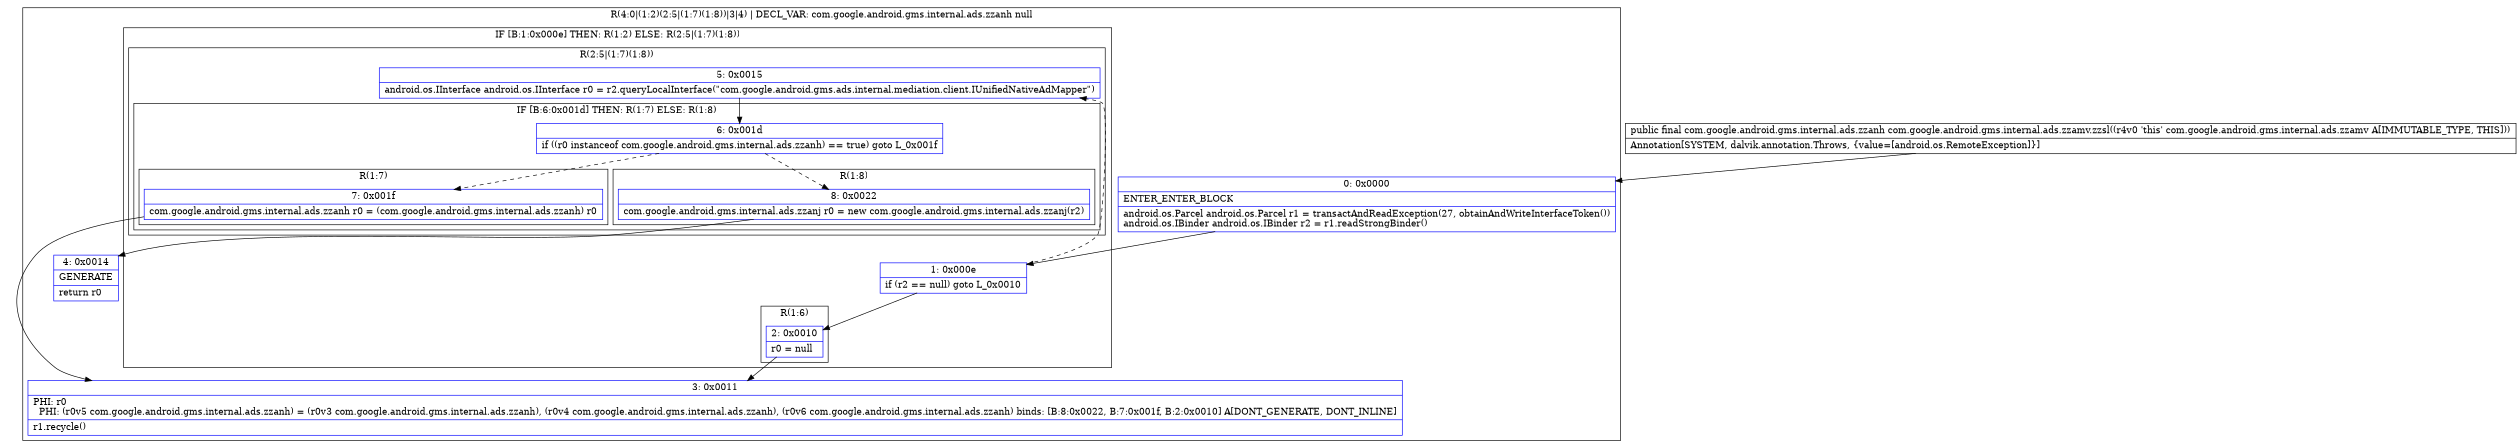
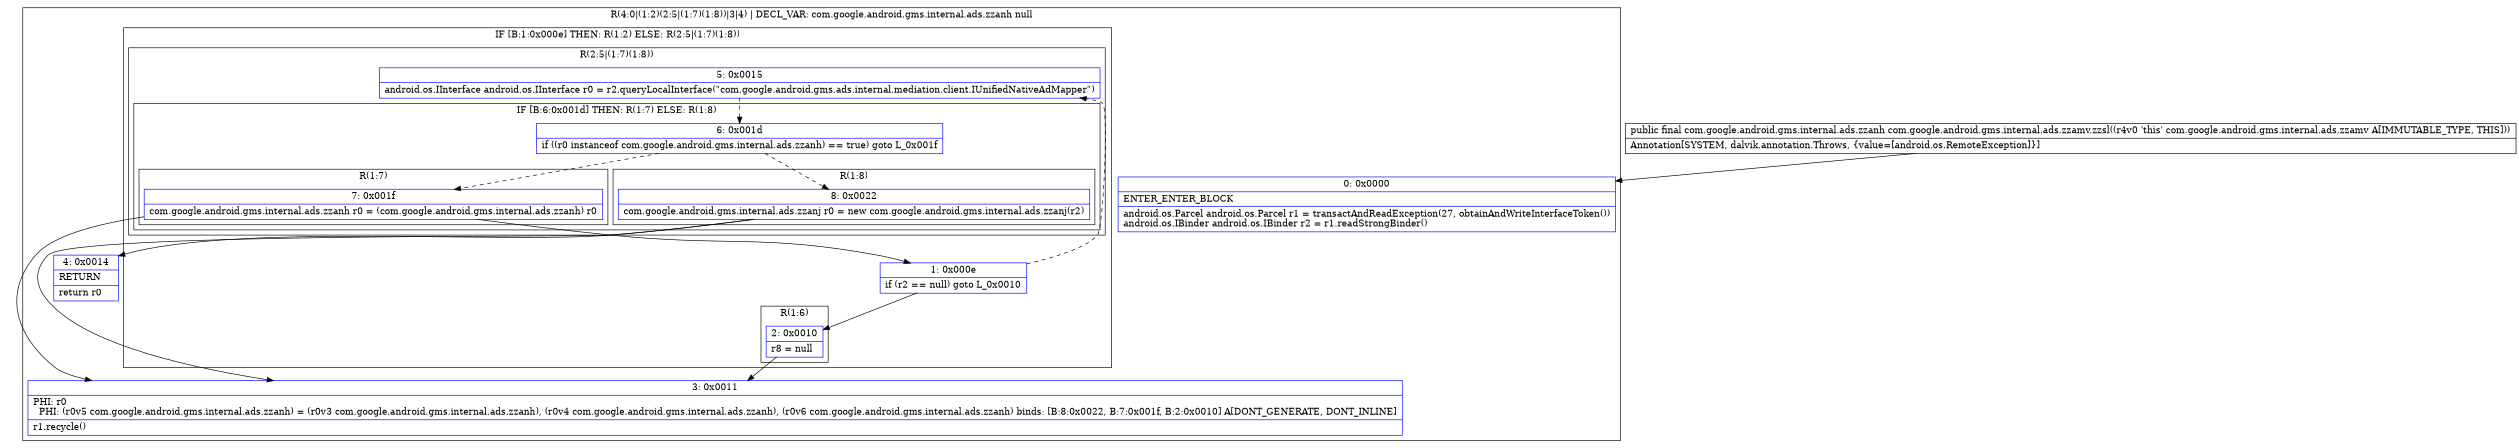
(740, 107) -> (740, 107)
none -> (158, 242)
(1124, 247) -> (691, 240)
(86, 277) -> (80, 277)
(792, 349) -> (792, 349)
